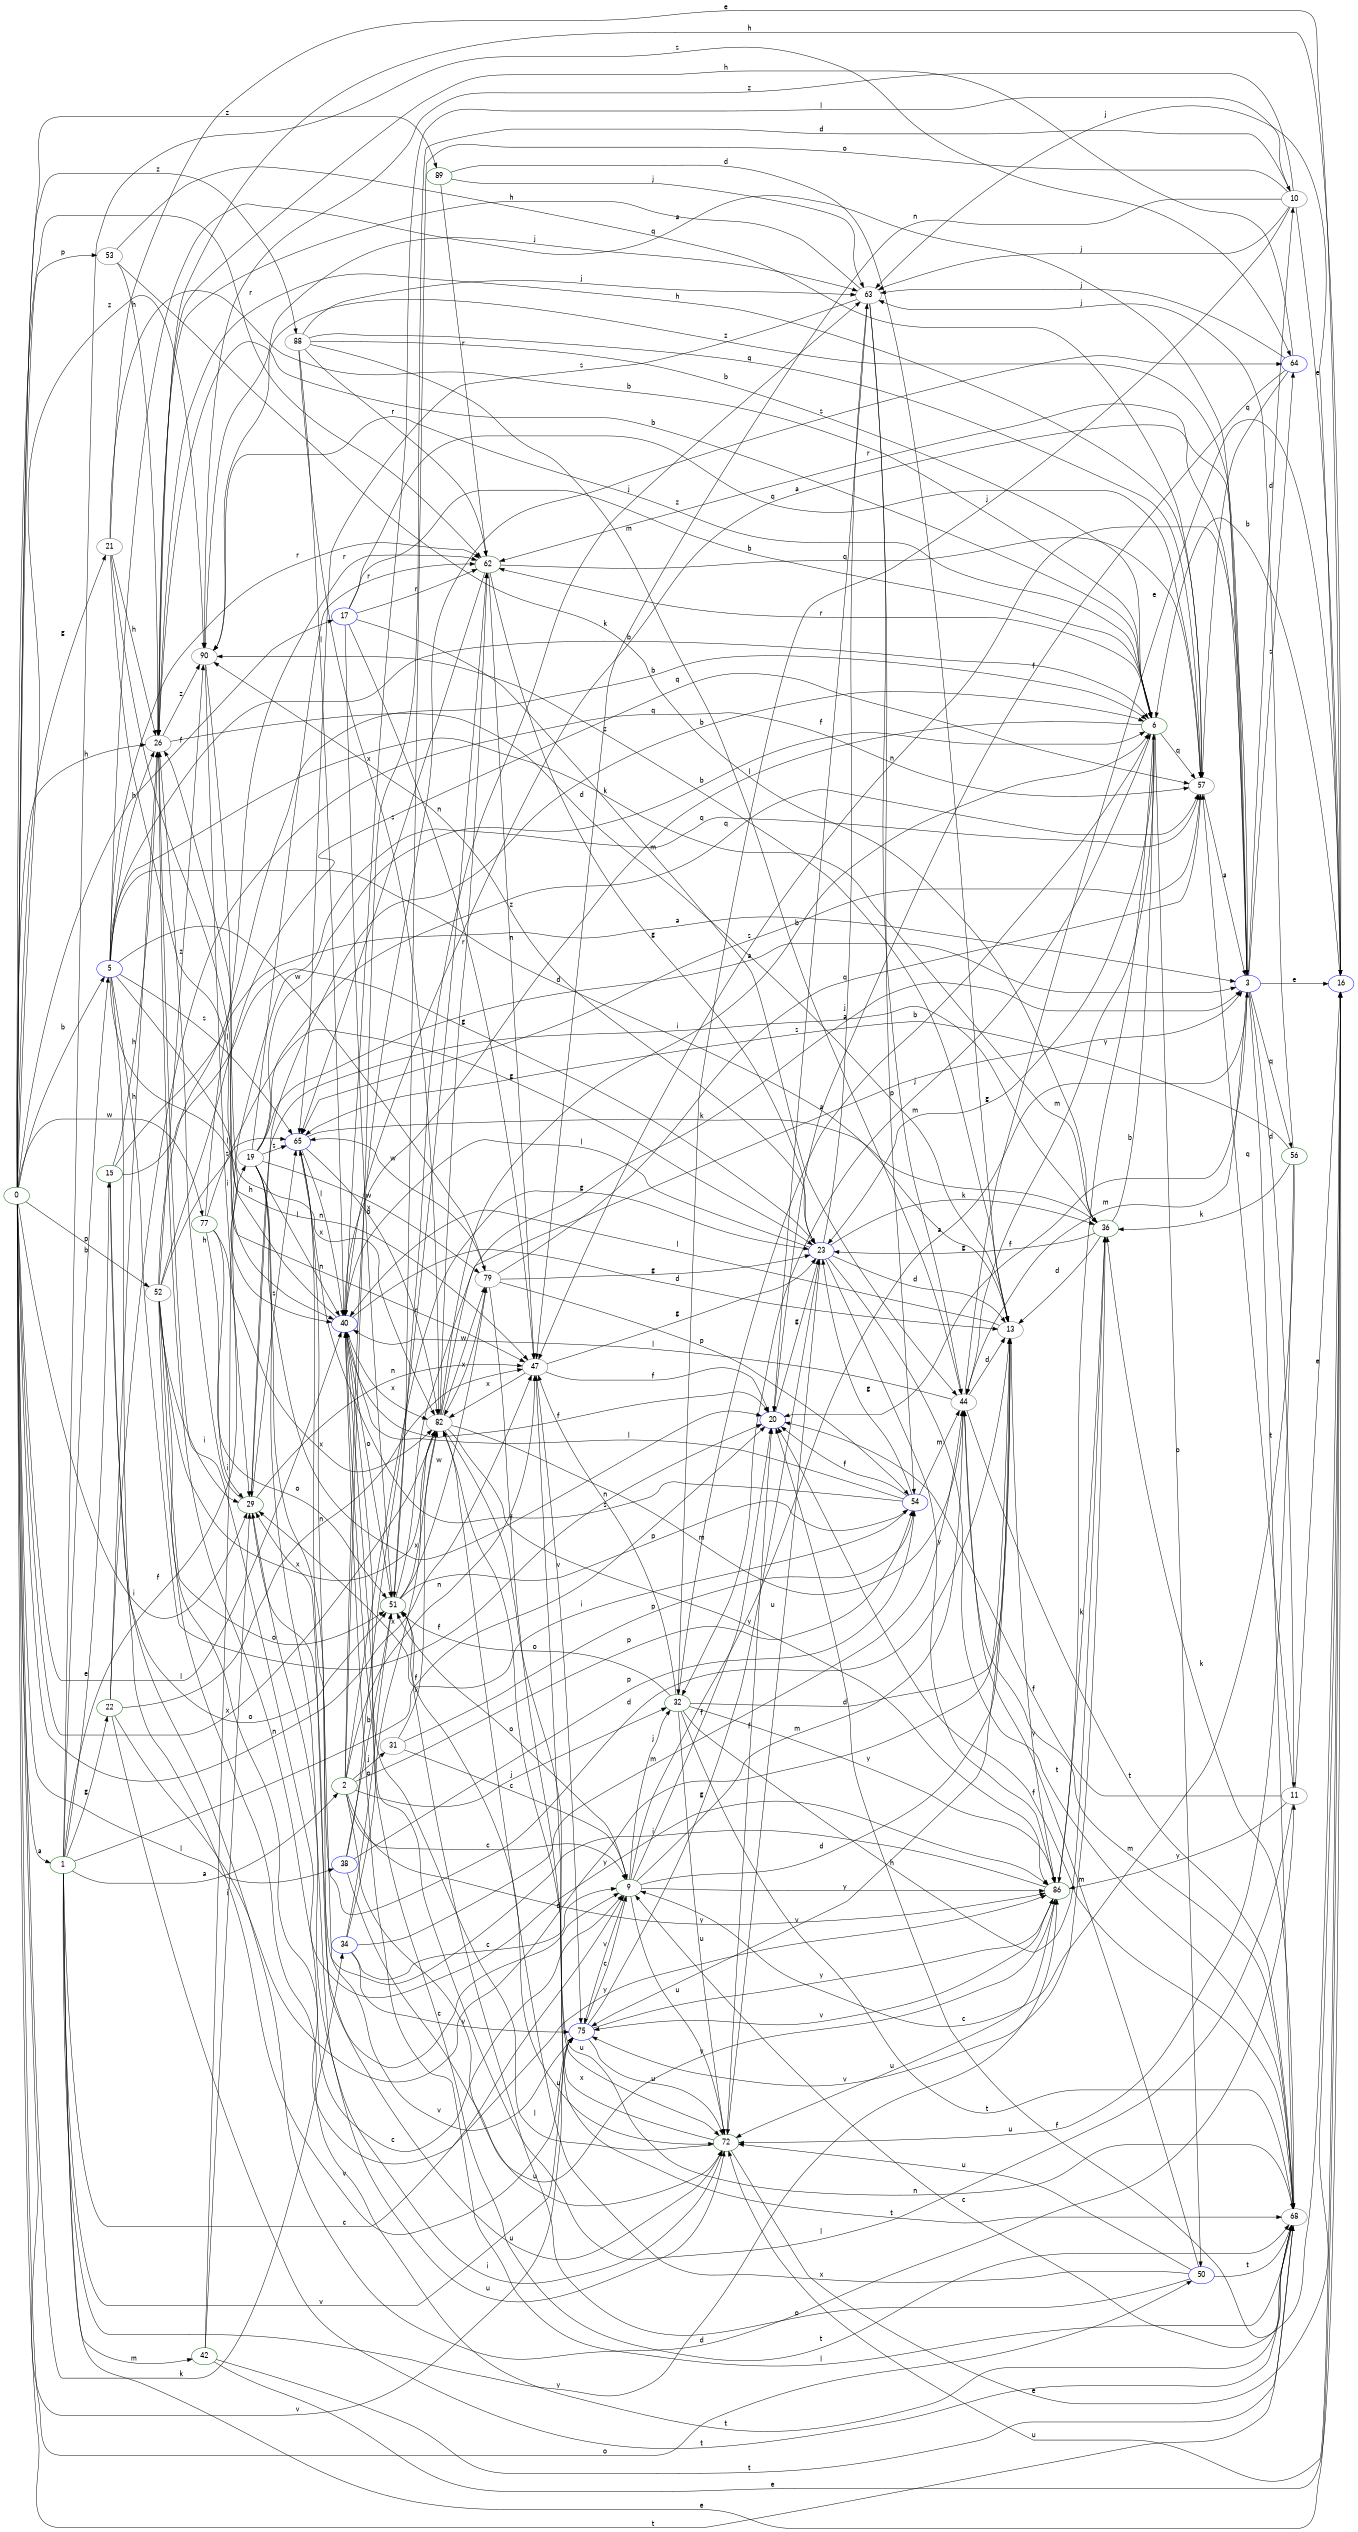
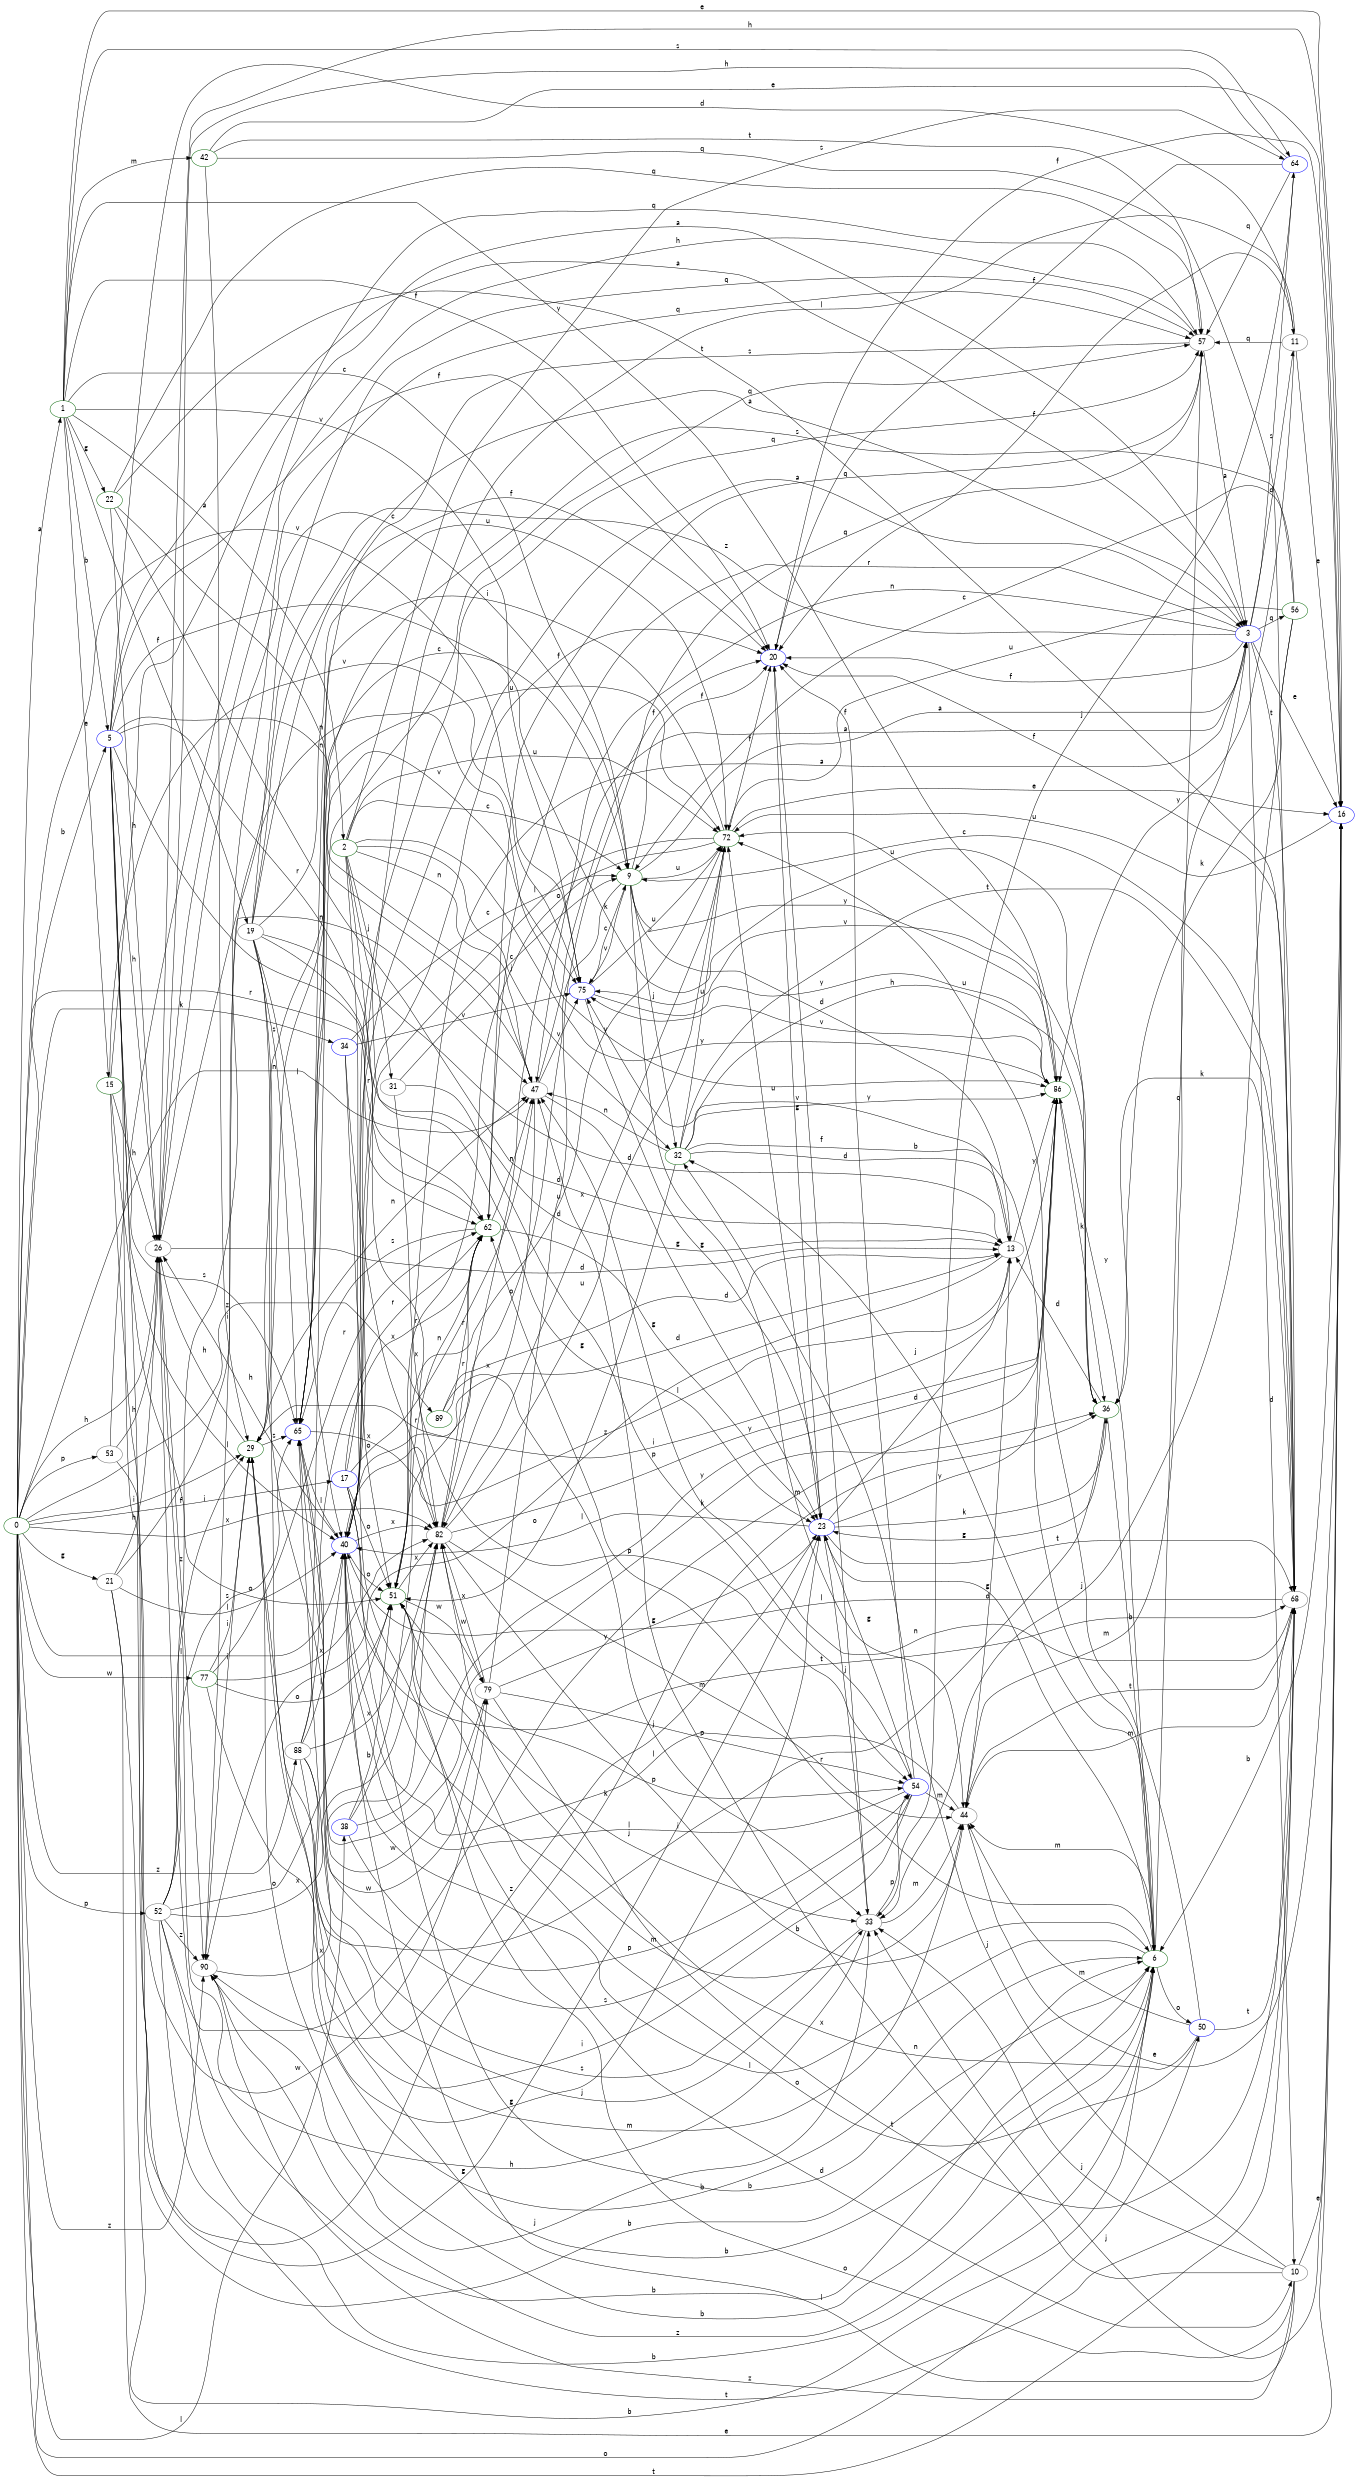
(868, 295) -> (869, 1923)
none -> (477, 1155)
(716, 1731) -> none
